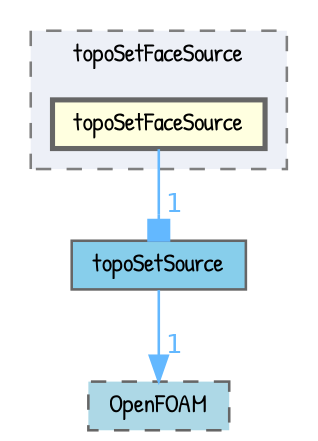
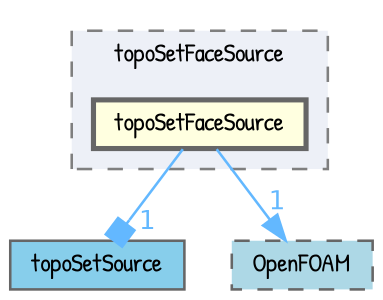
(159, 323) -> (243, 185)
